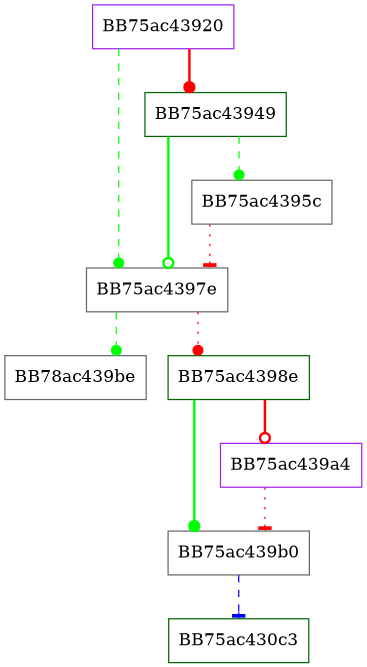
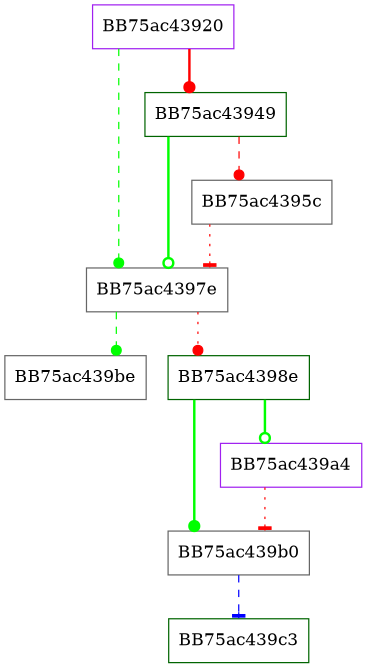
(239, 153) -> (239, 153)
(76, 378) -> (76, 378)
(265, 416) -> (265, 416)
(239, 641) -> (239, 641)
